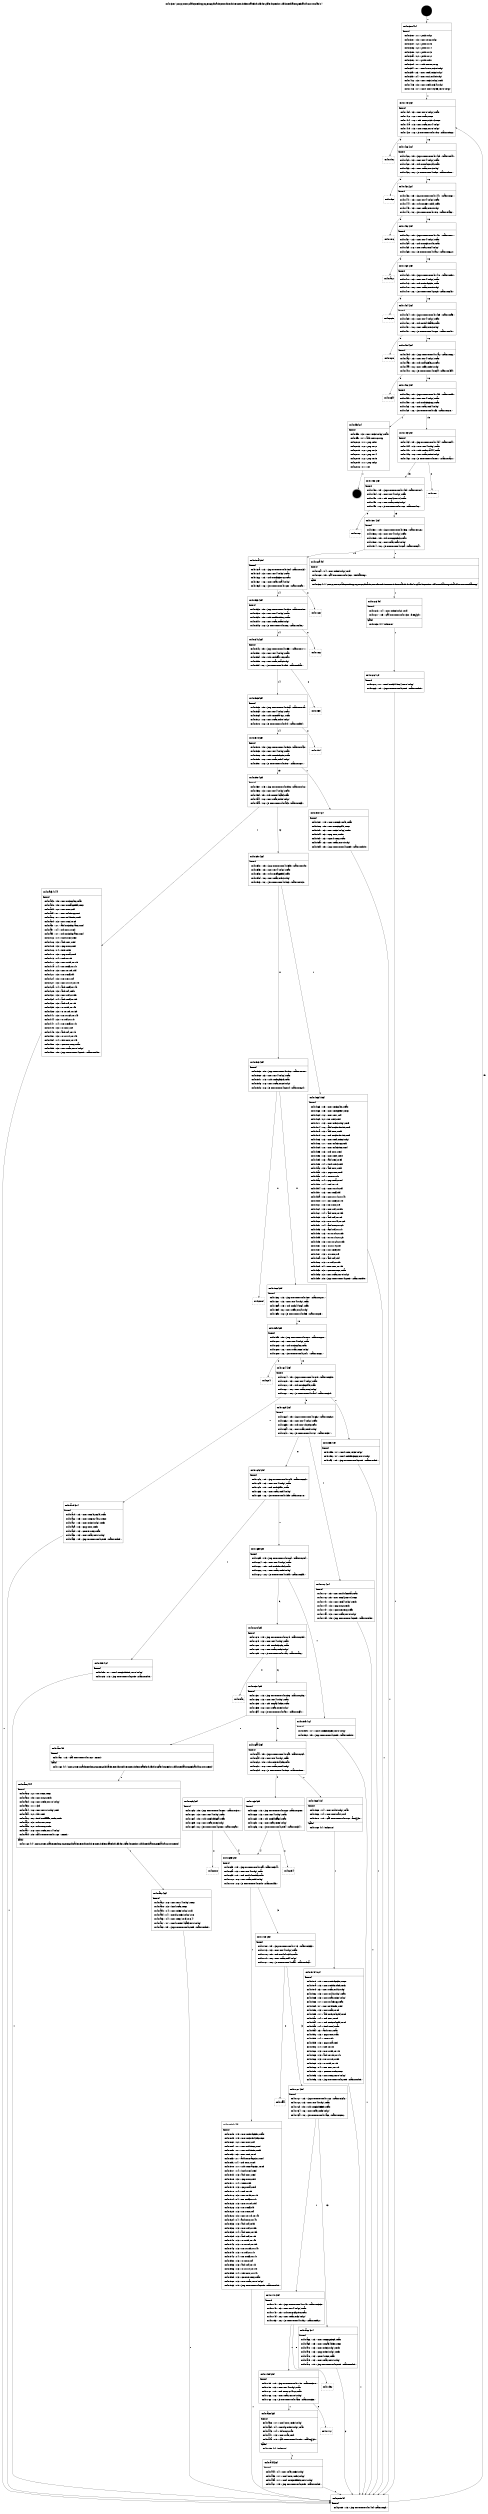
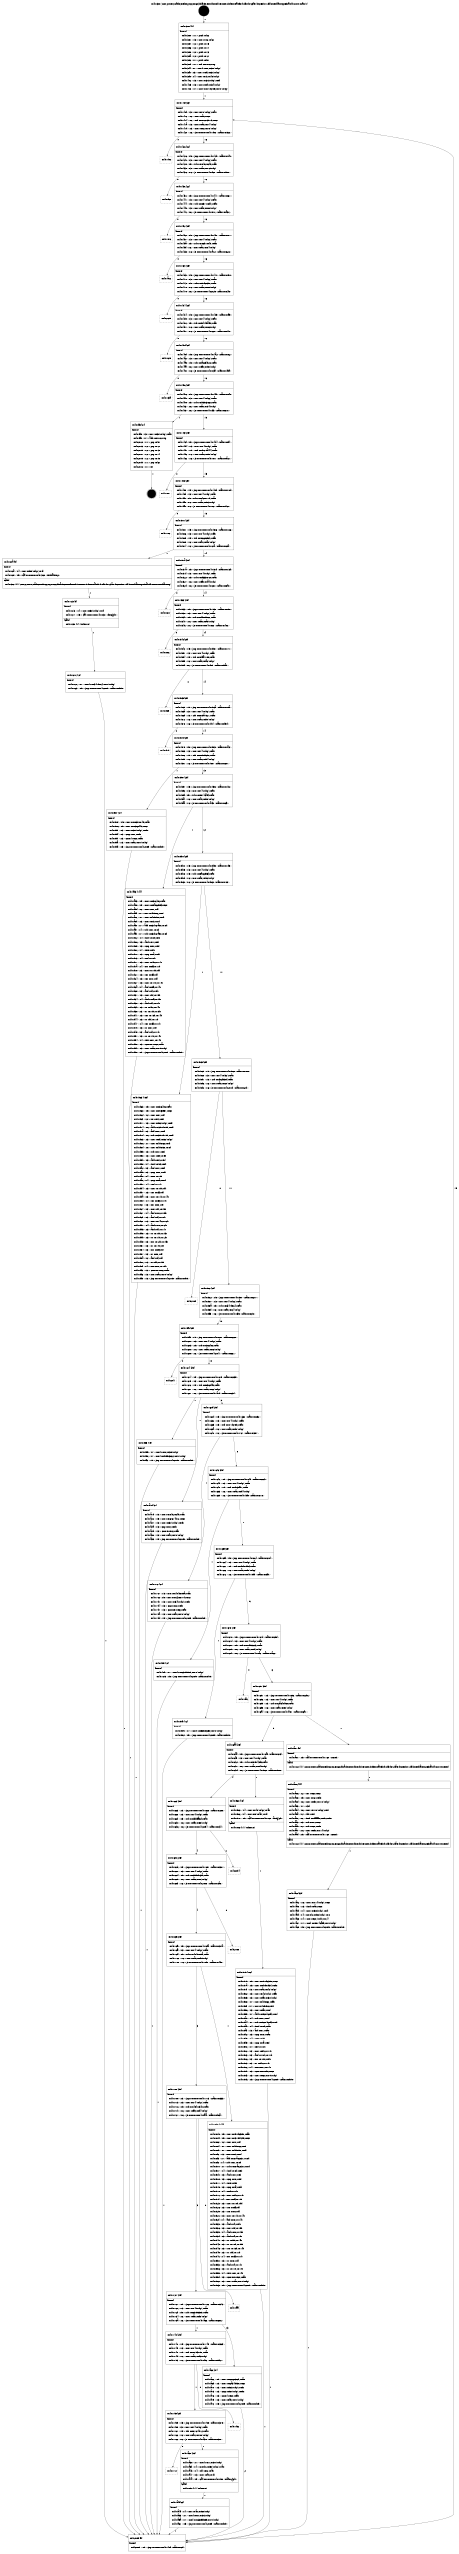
(263, 1842) -> (196, 1842)
